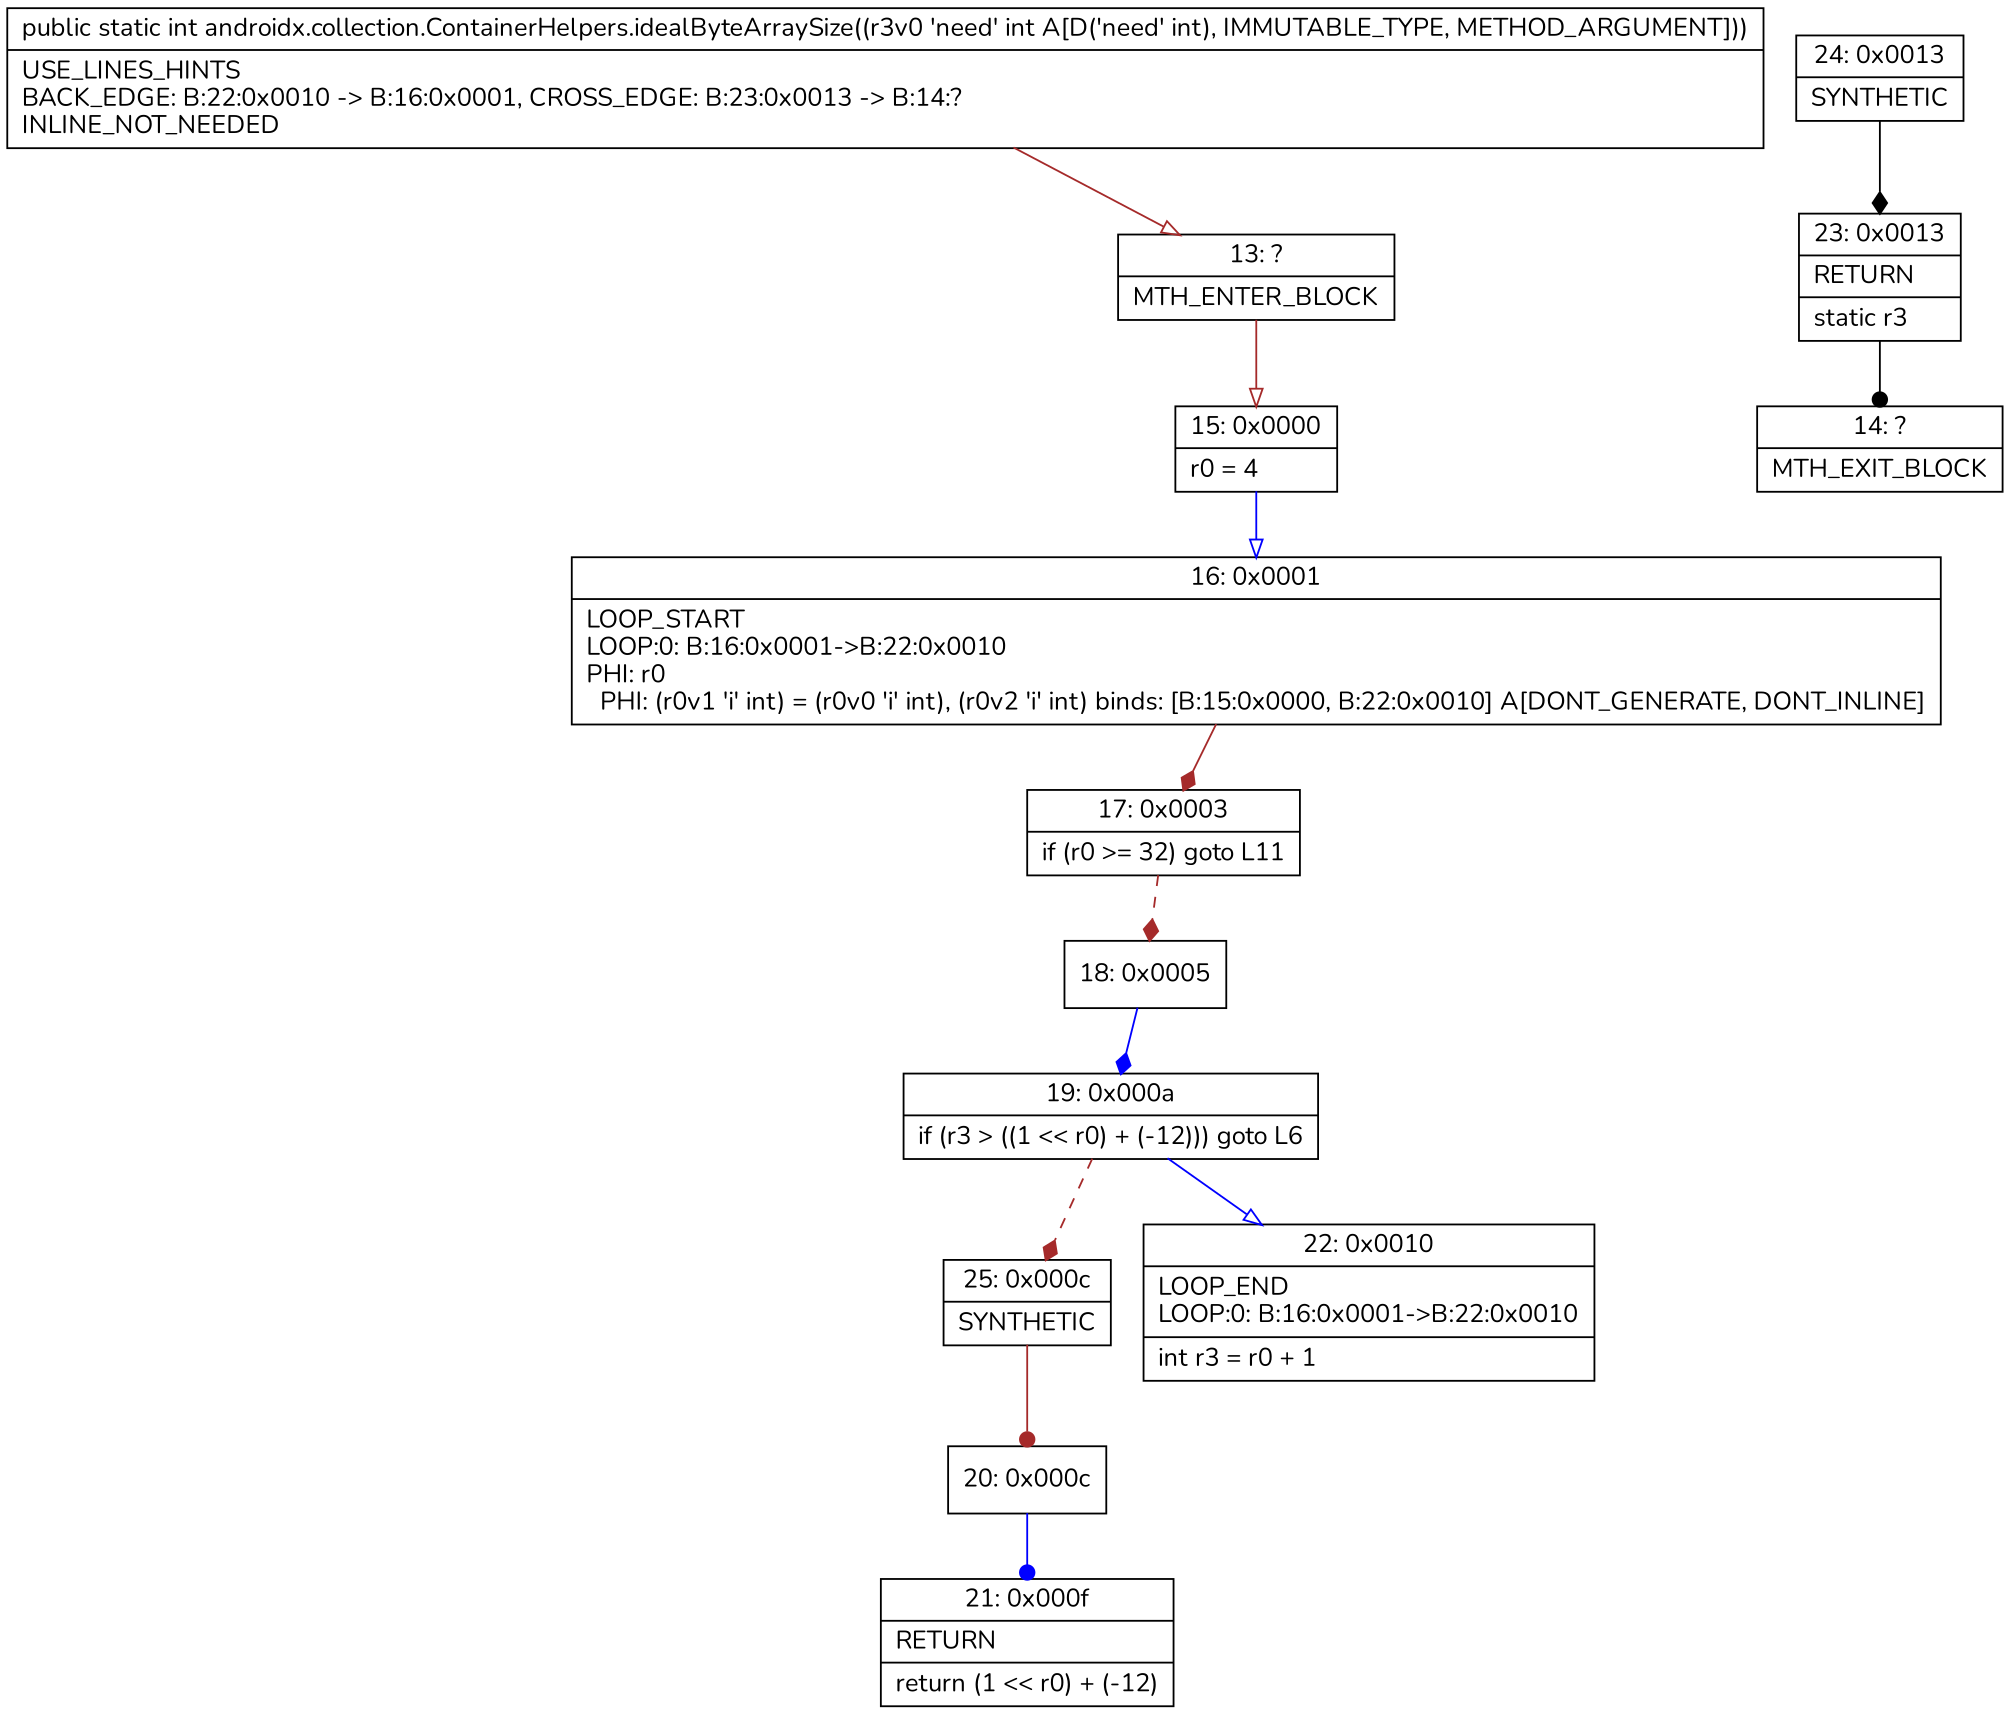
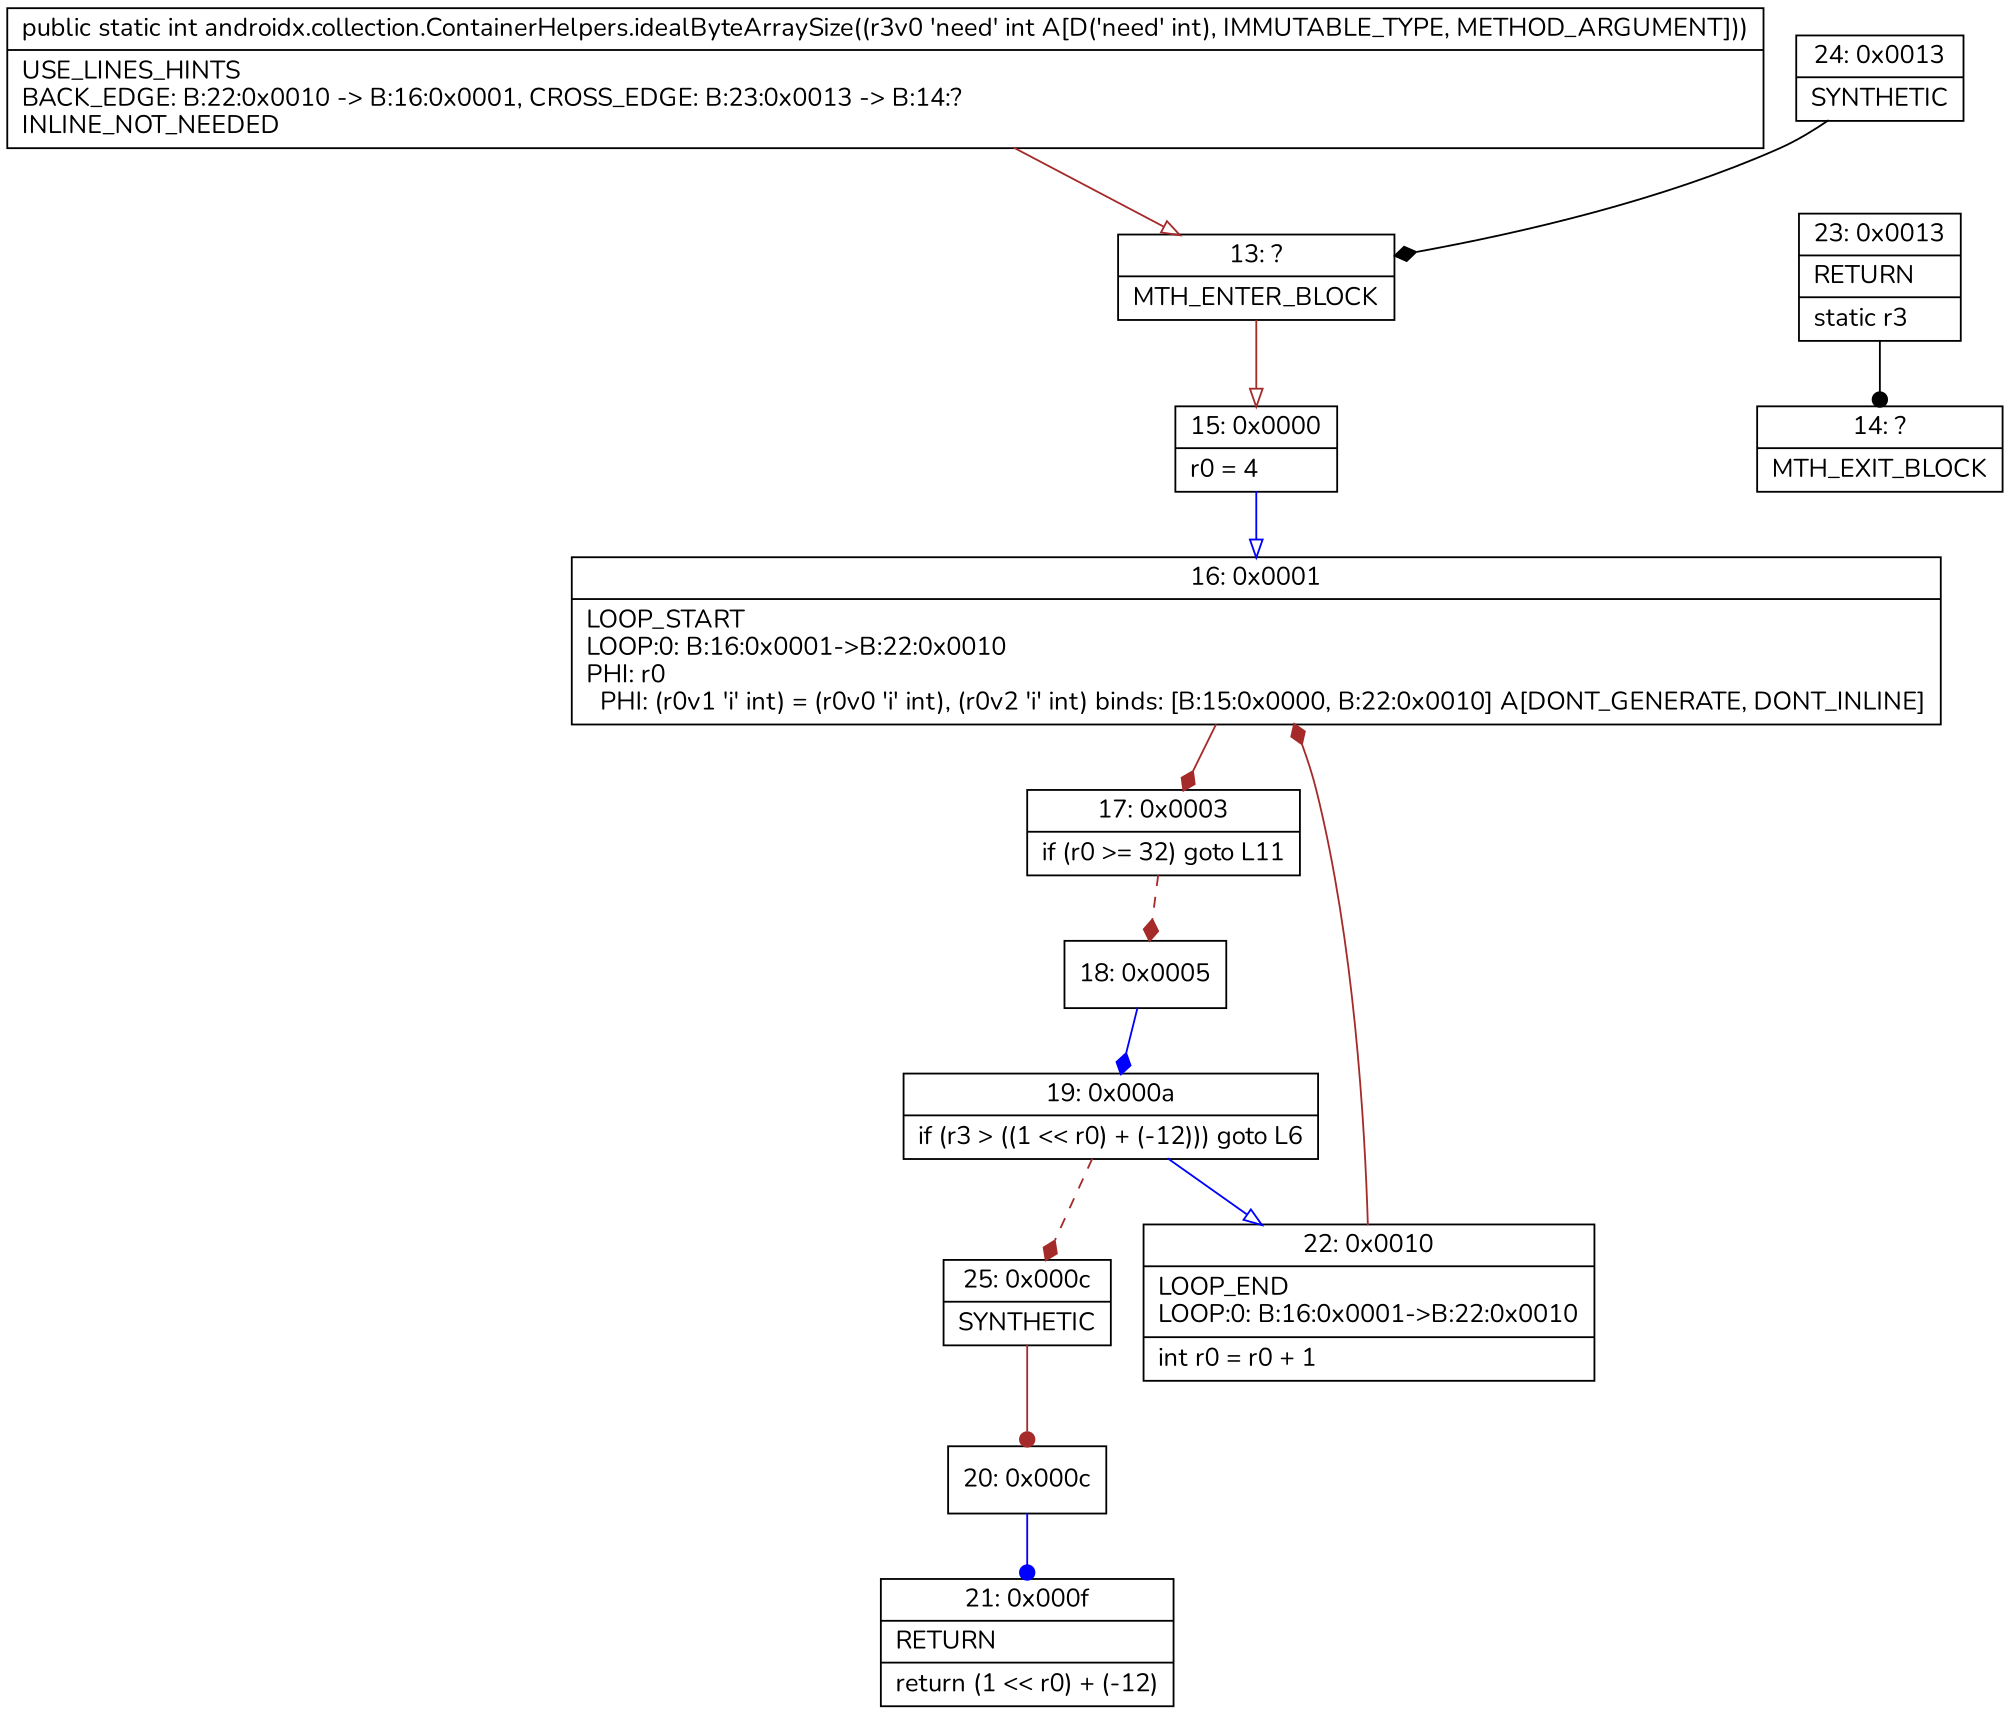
(1880, 156) -> (1628, 203)
none -> (1350, 983)
(1238, 1358) -> (1238, 1358)
